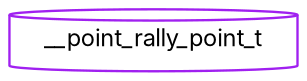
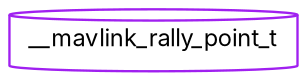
(153, 40) -> (153, 40)
